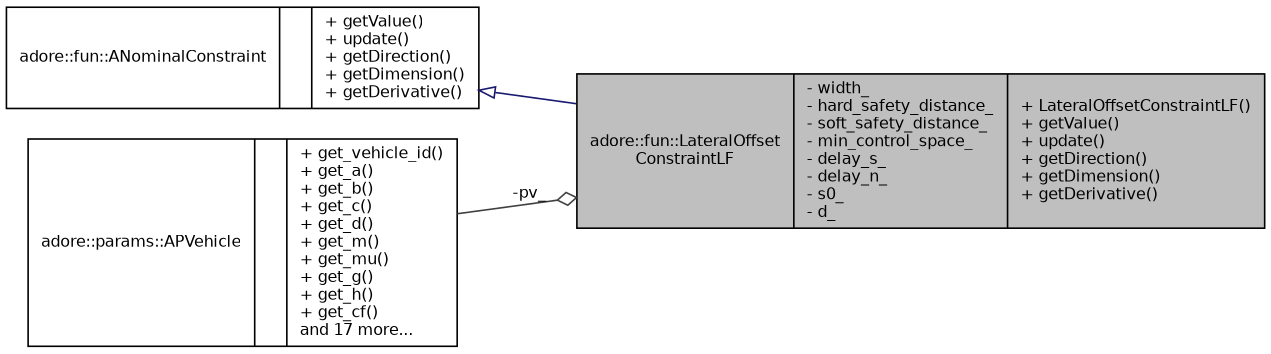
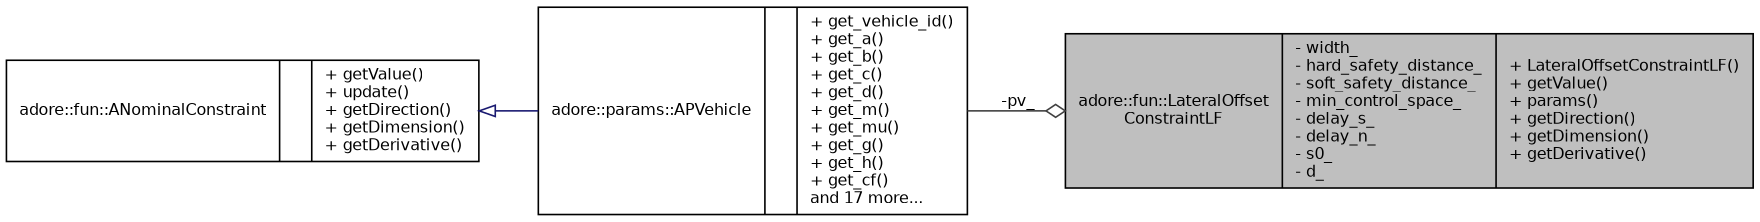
(536, 98) -> (517, 111)
(1063, 141) -> (1554, 101)
